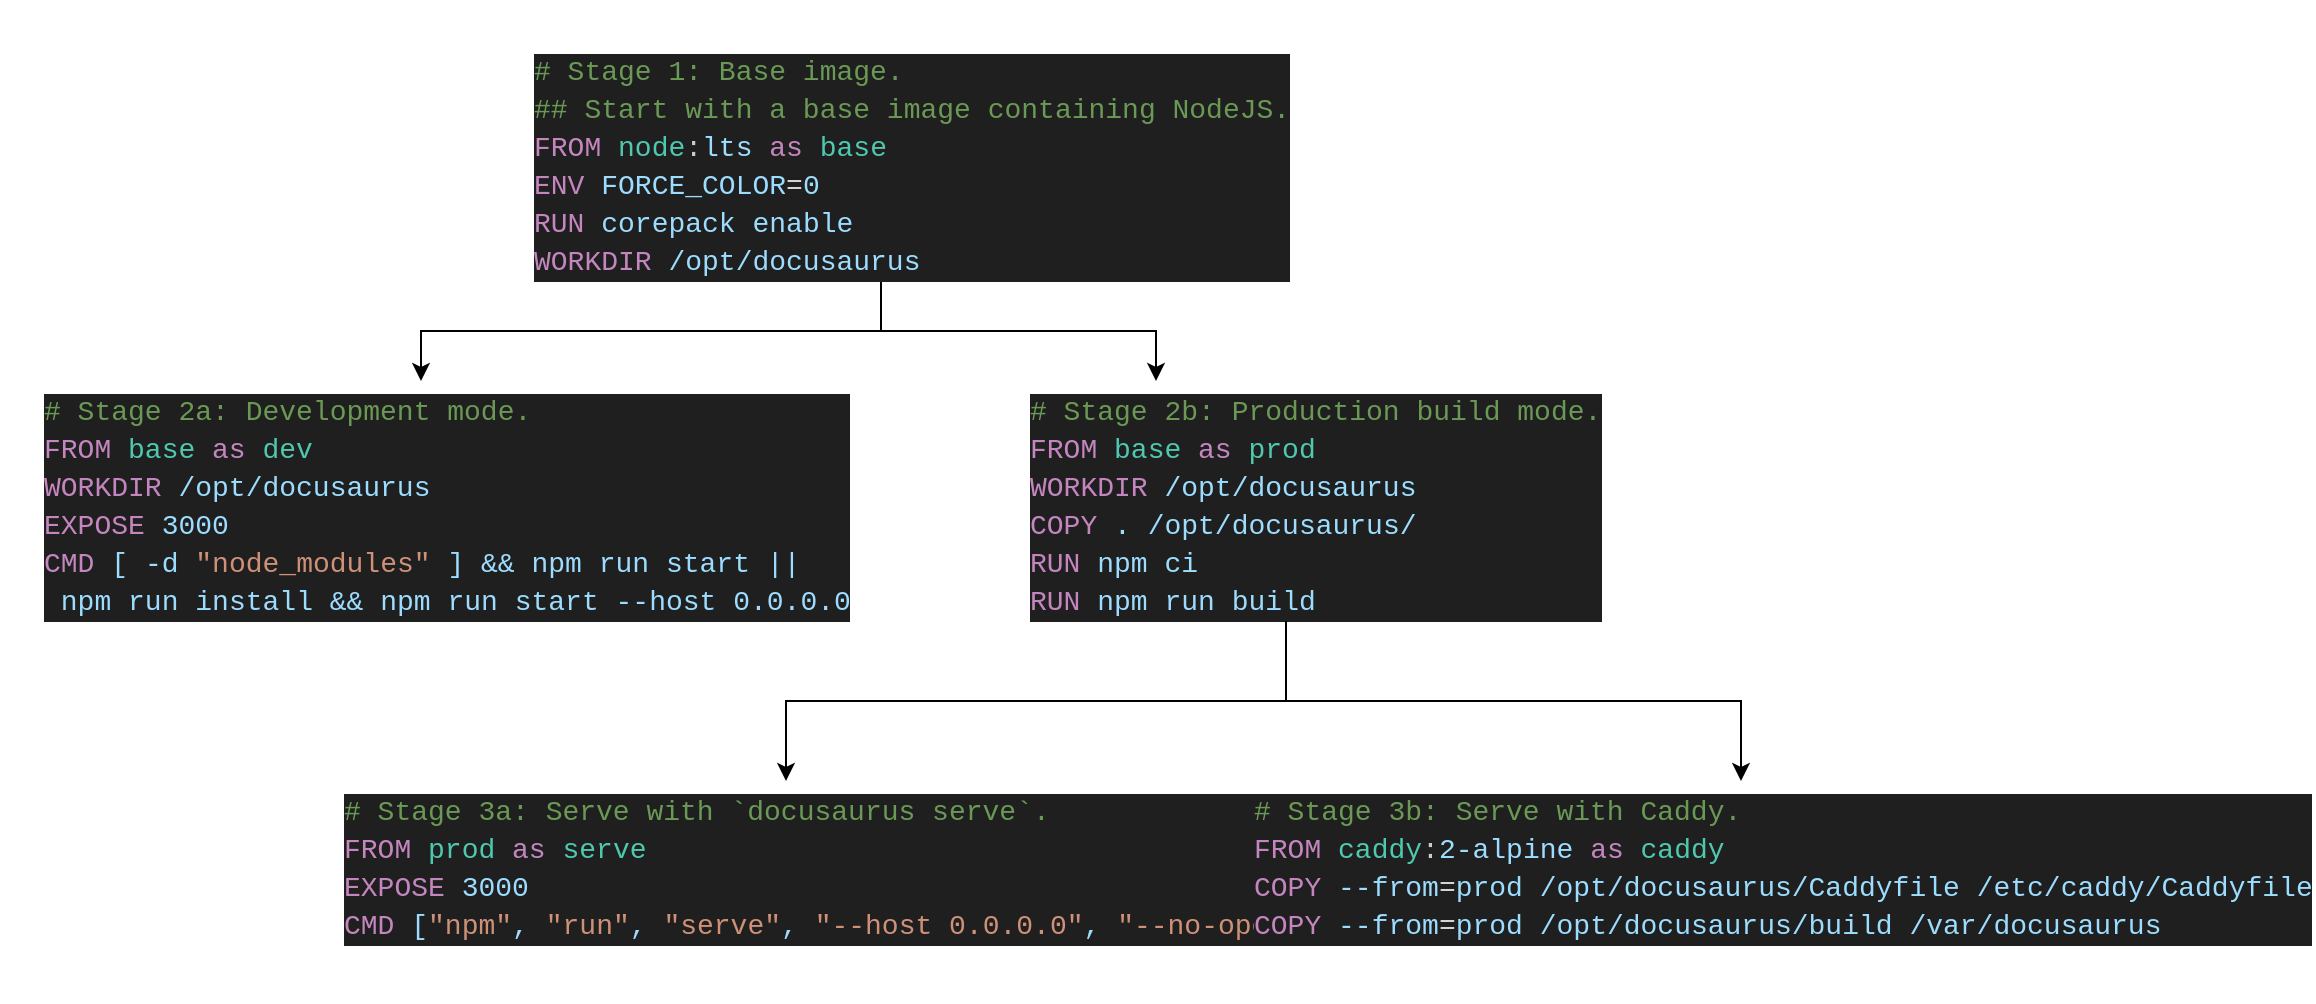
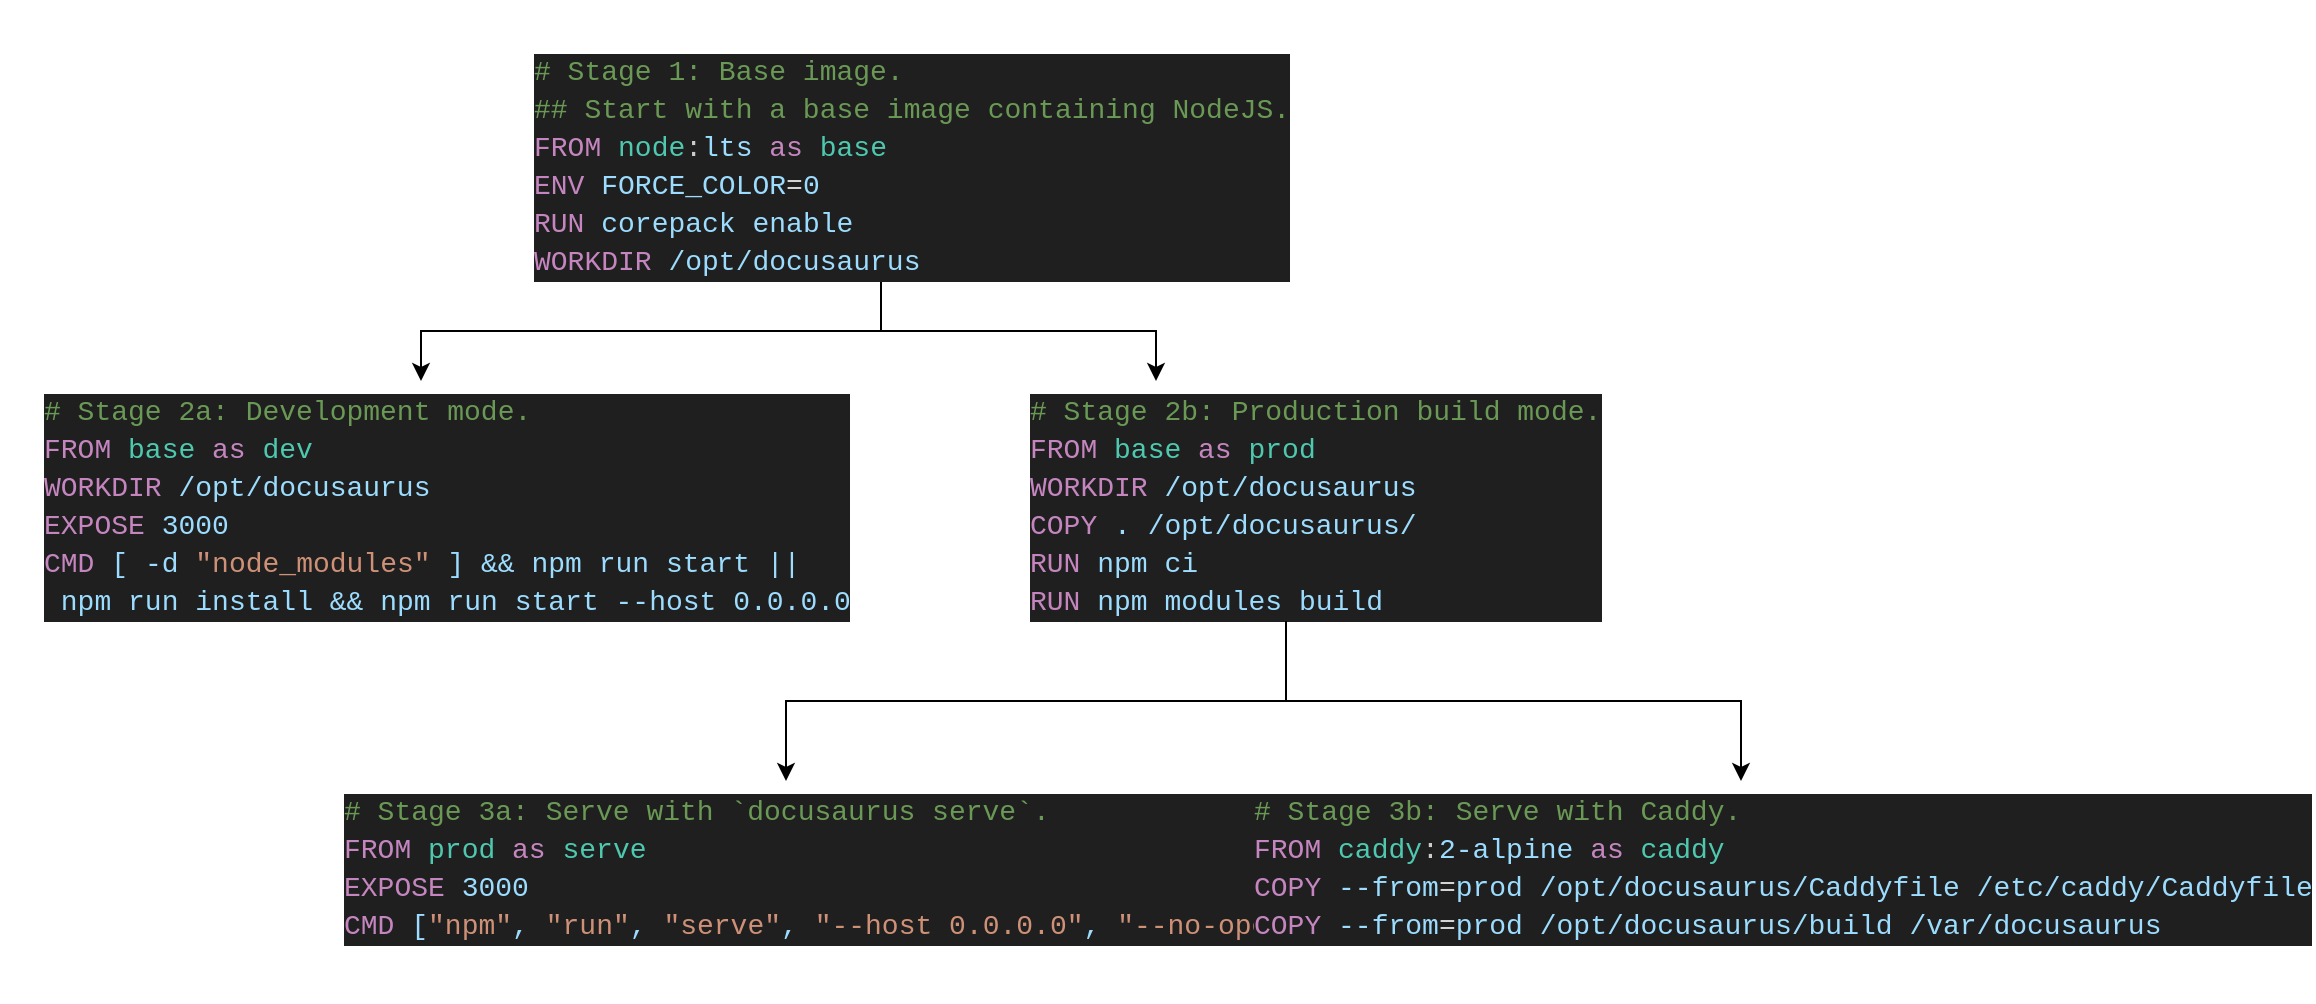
(1228, 481) -> (1228, 481)
